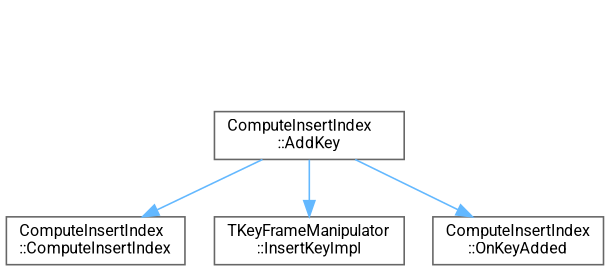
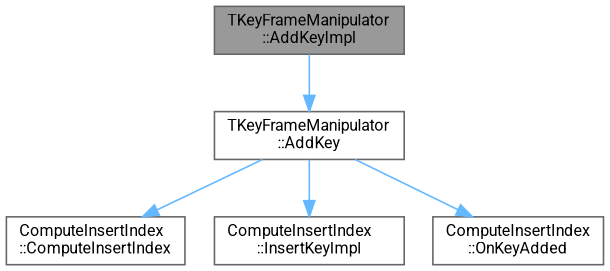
none -> (309, 30)
(309, 136) -> (309, 136)
(309, 241) -> (309, 241)
